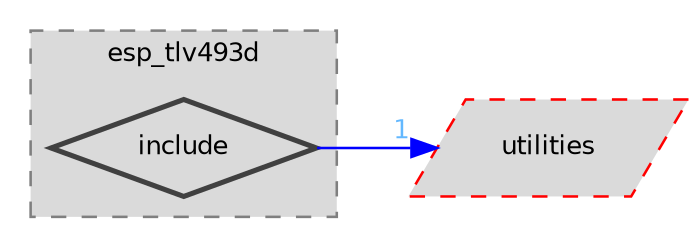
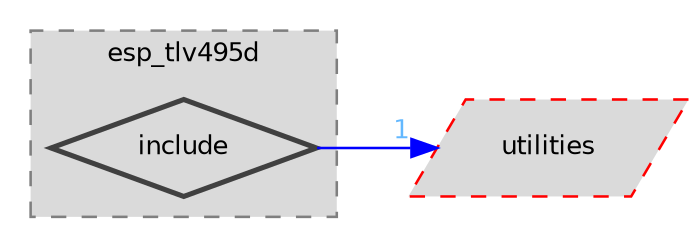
(184, 55) -> (184, 55)
